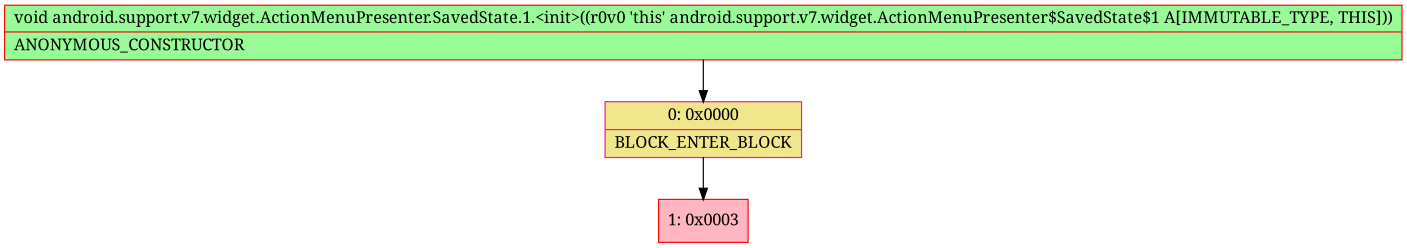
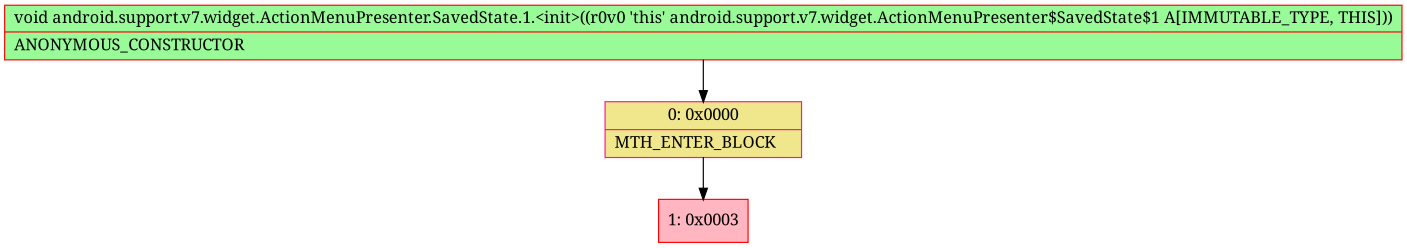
(703, 143) -> (695, 143)
